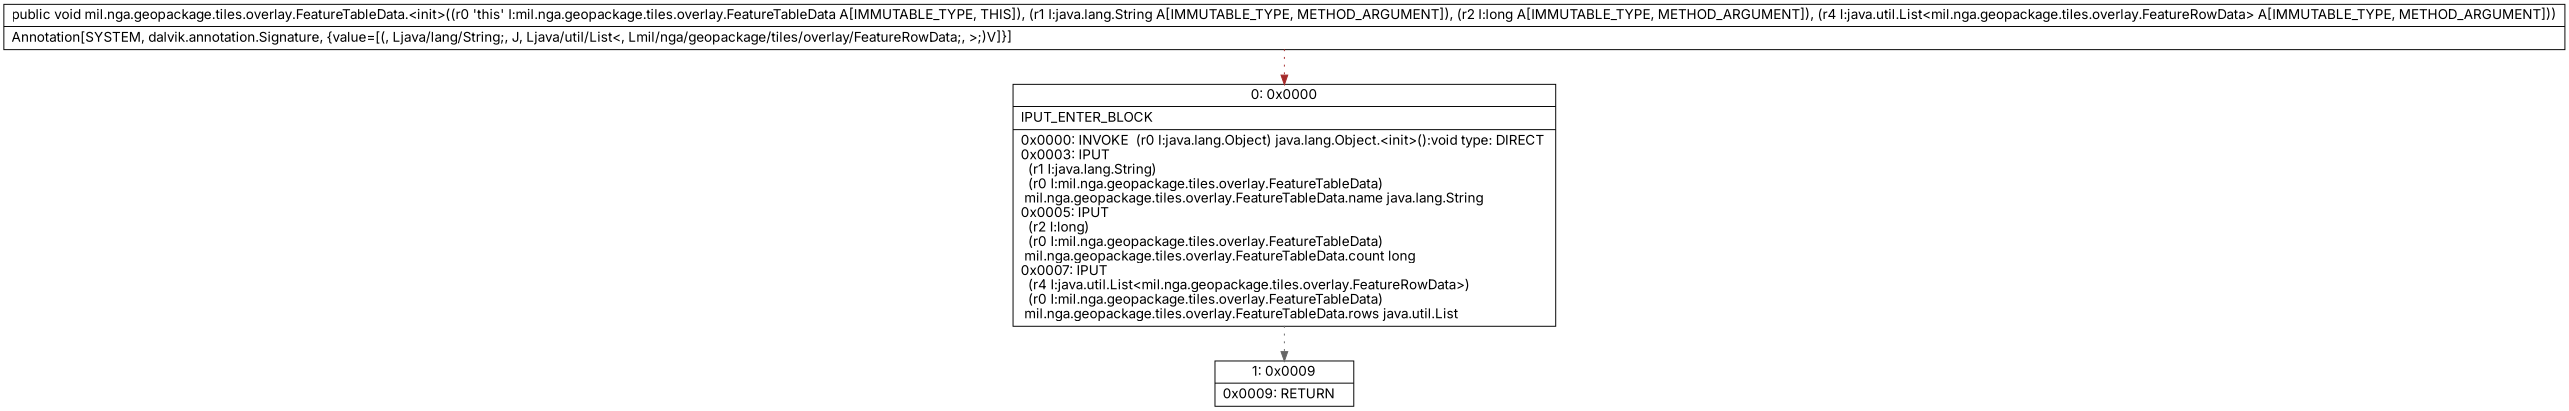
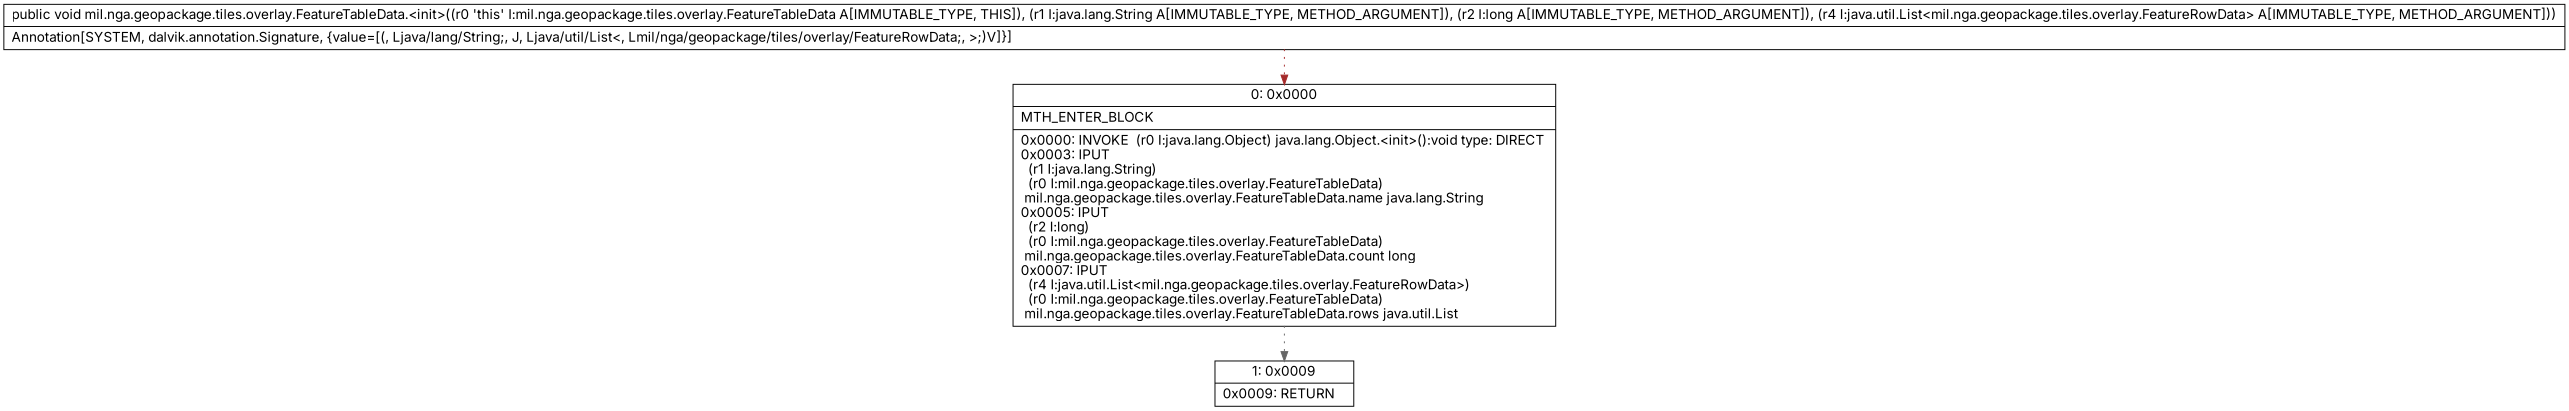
(1087, 118) -> (1088, 118)
